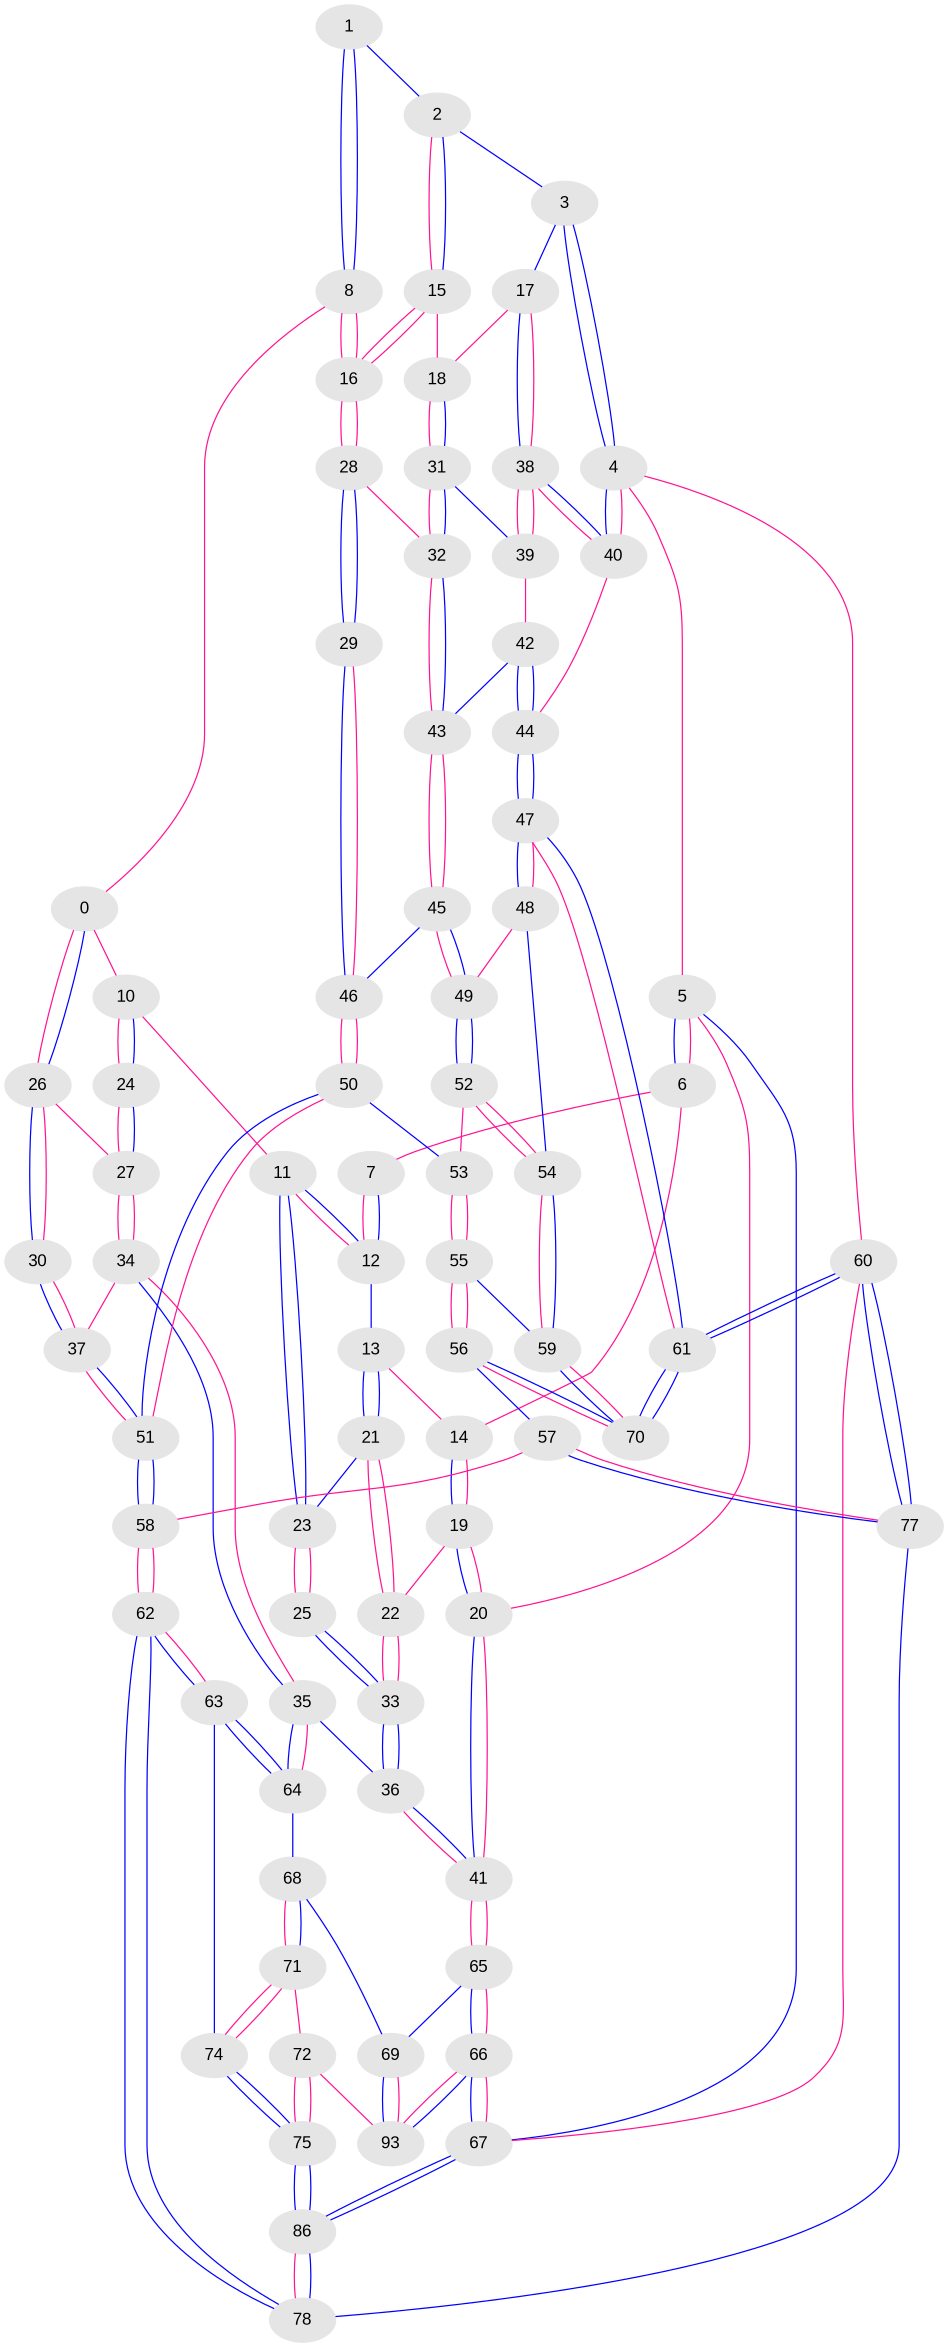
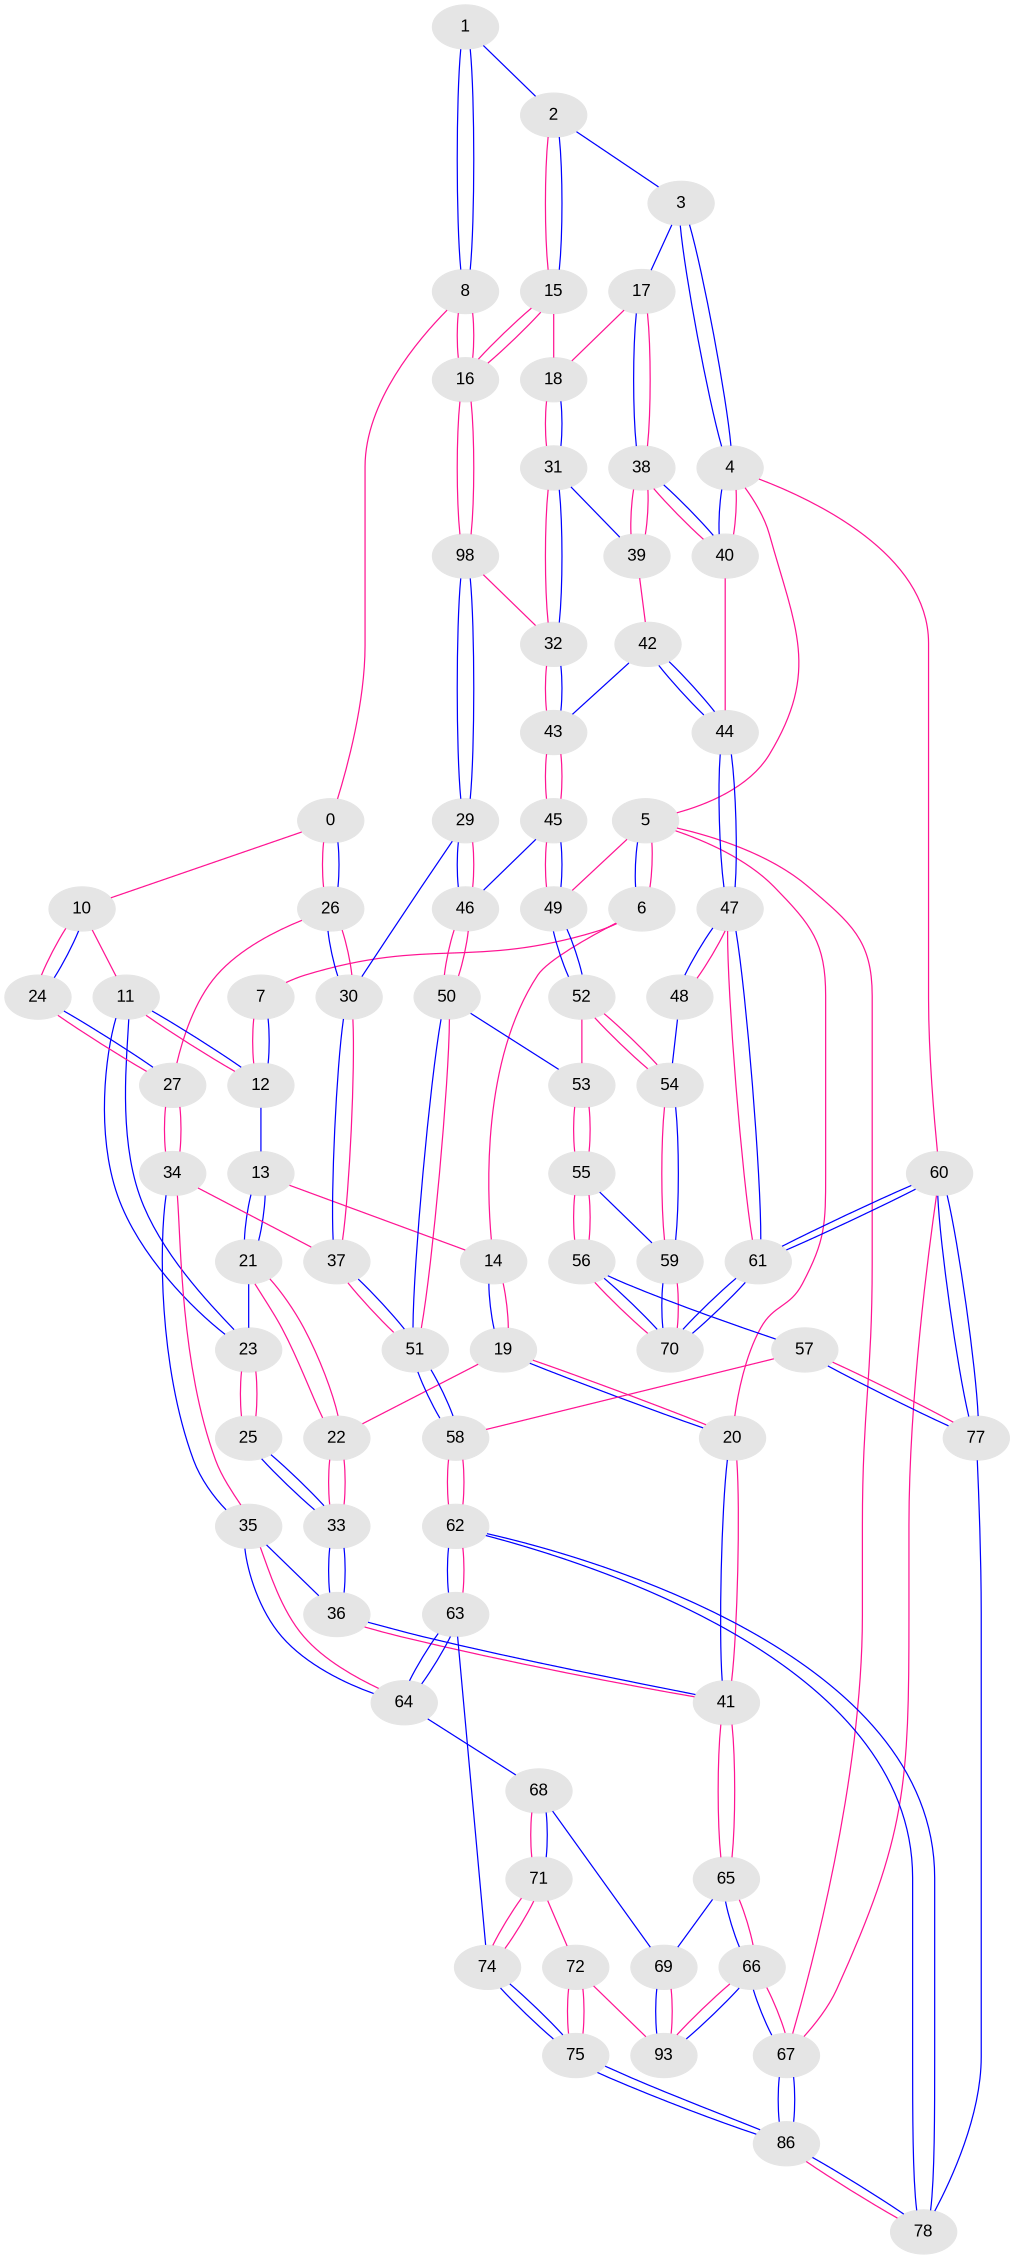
(349, 468) -> (466, 556)
none -> (407, 909)
(495, 953) -> (600, 865)
(796, 1656) -> (870, 1346)
